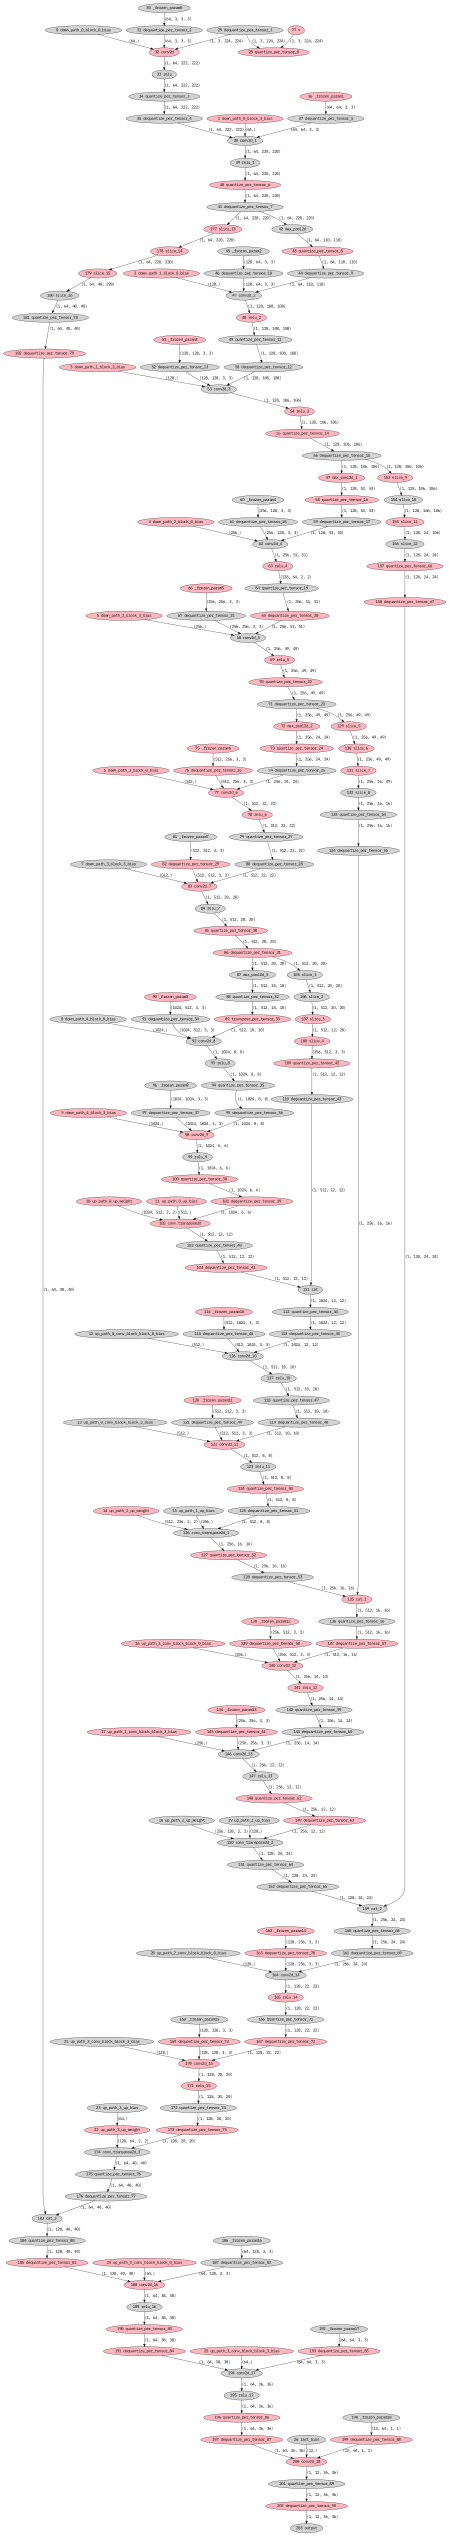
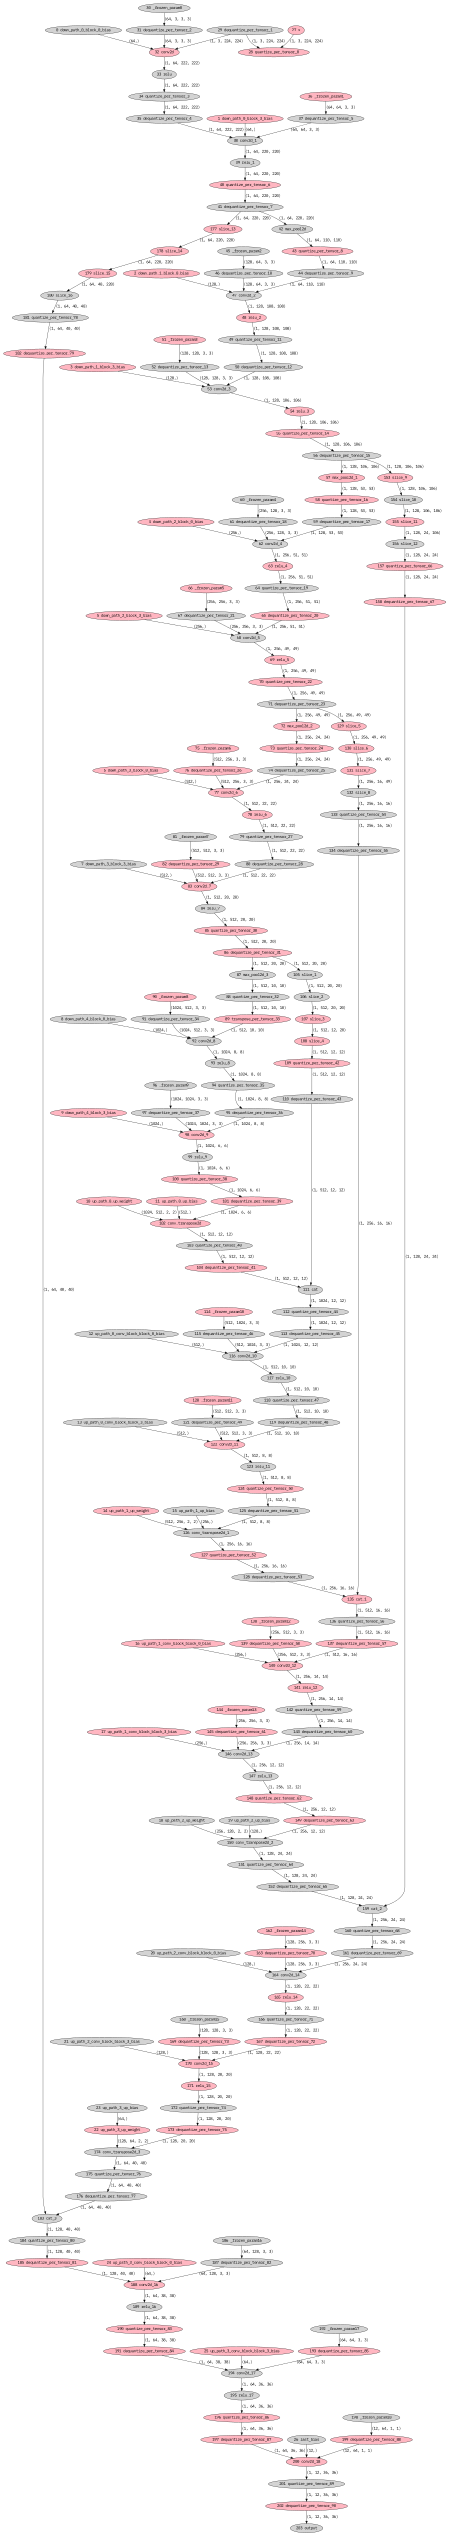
(296, 577) -> (297, 577)
(329, 1052) -> (329, 1052)
